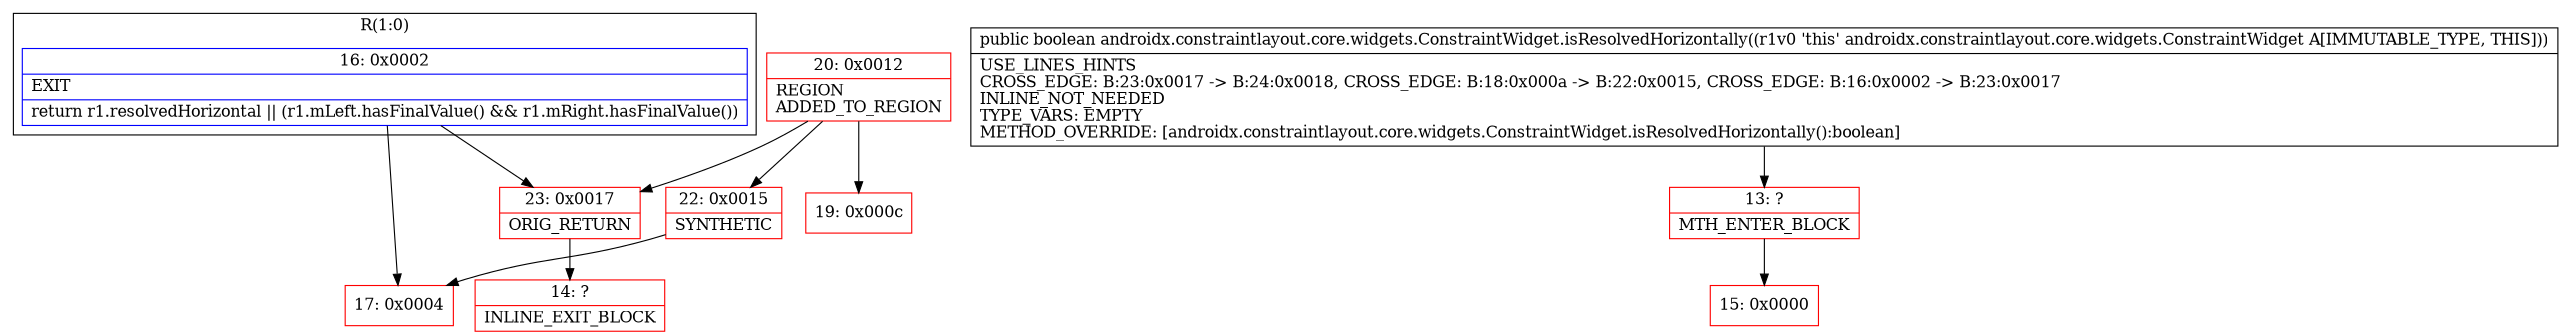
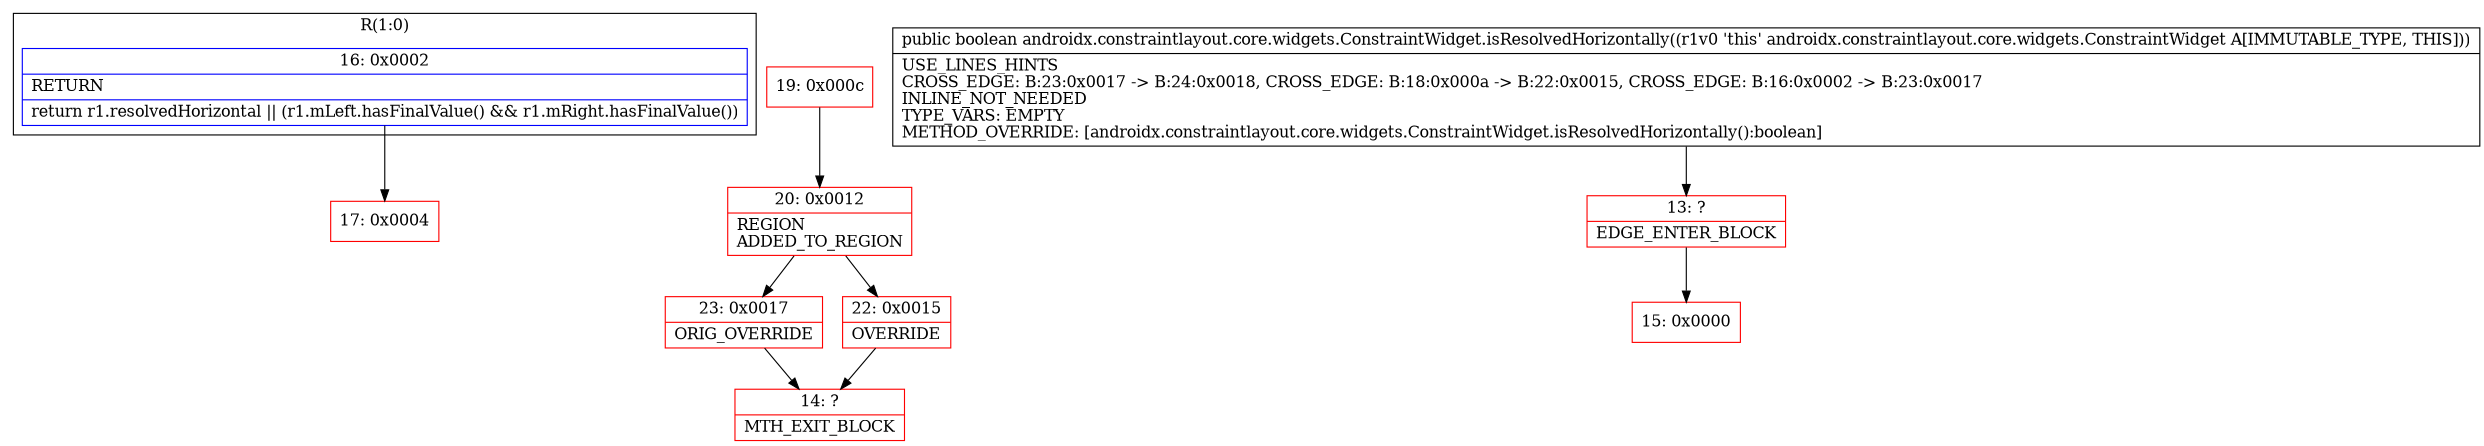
(51, 86) -> (67, 86)
(859, 151) -> (820, 142)
(482, 153) -> none
(570, 225) -> (744, 335)
(724, 225) -> (896, 335)
(1764, 225) -> (1686, 234)
(562, 258) -> (862, 364)
(570, 318) -> (820, 427)
